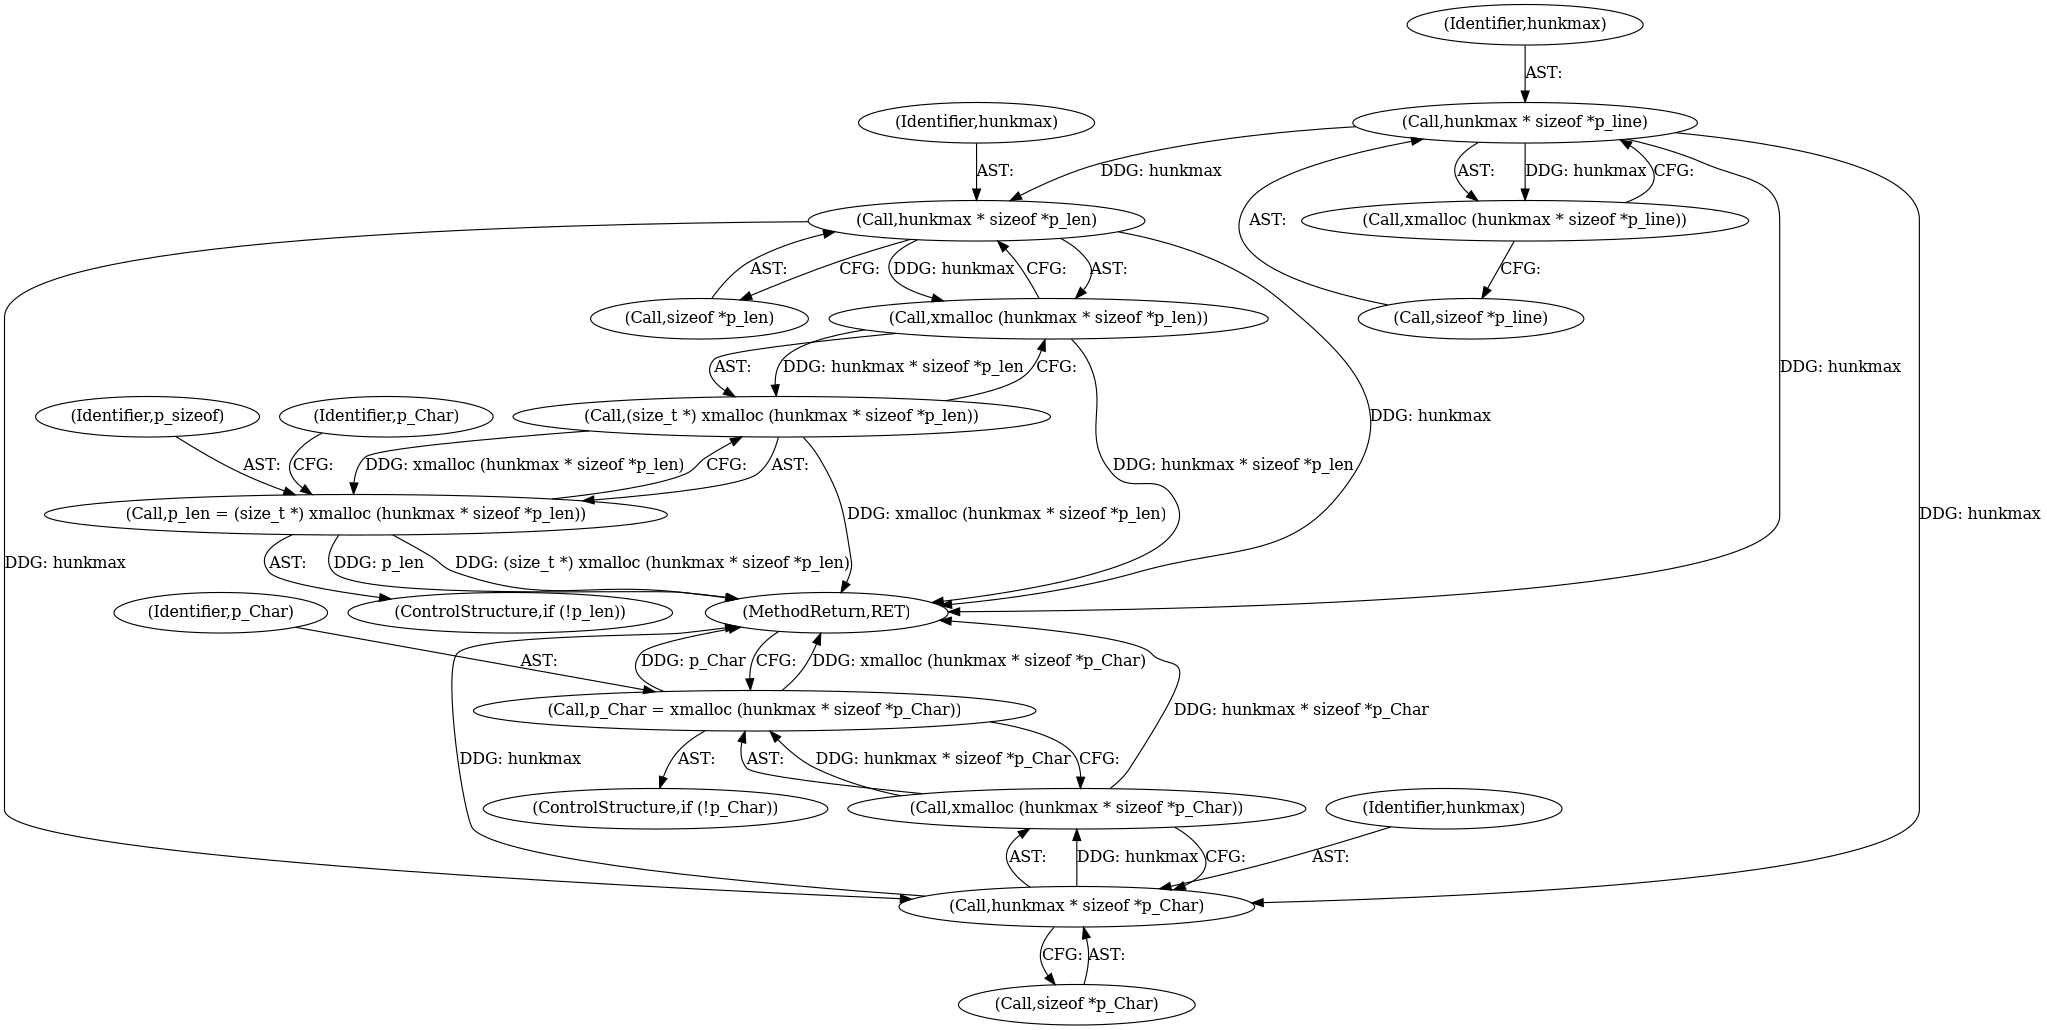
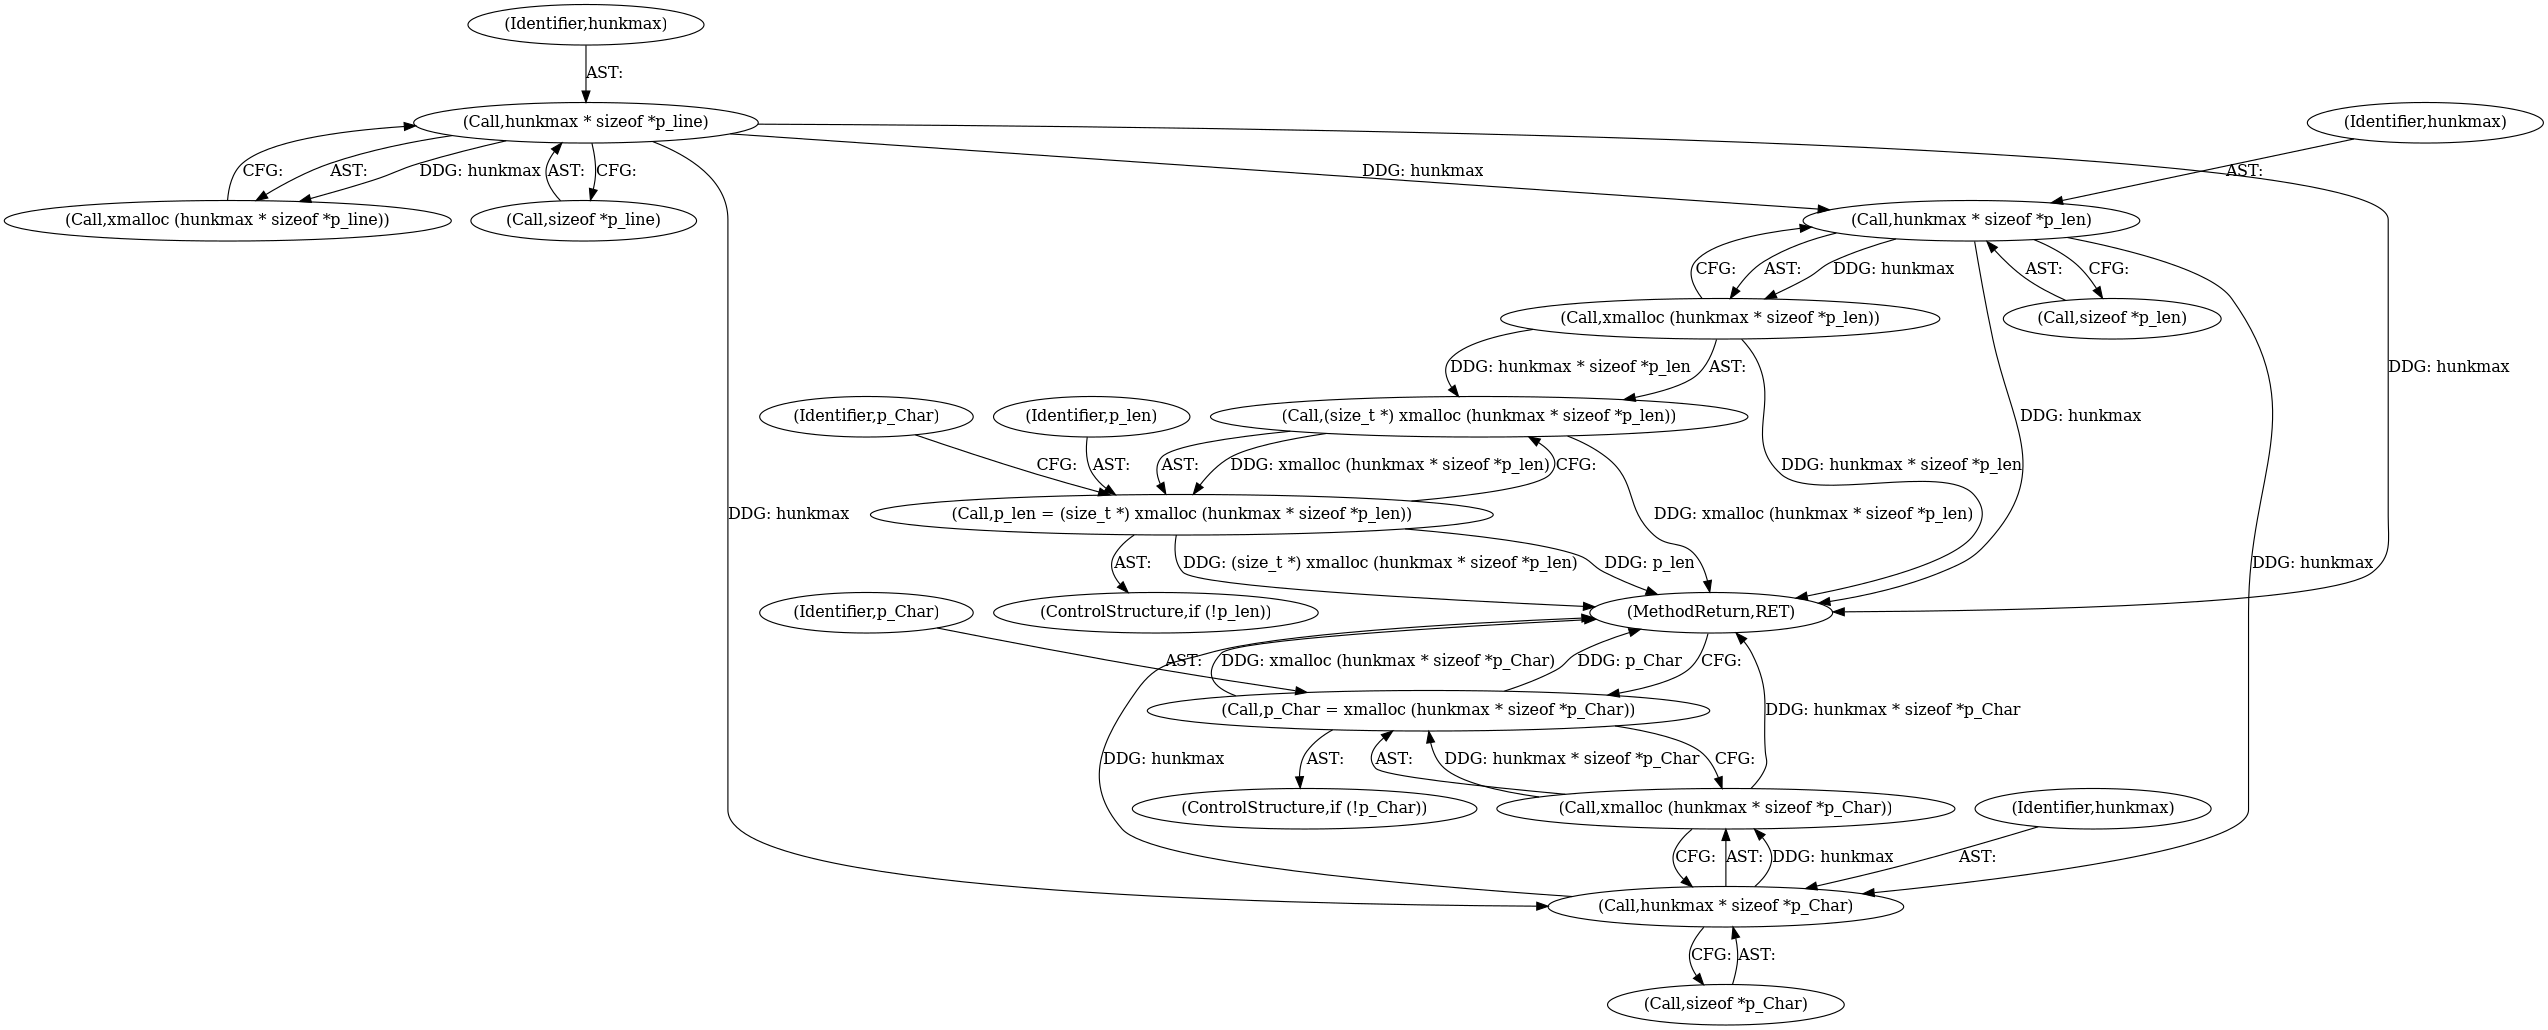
(1501, 265) -> (595, 166)
(1001, 388) -> none
(148, 417) -> (1092, 417)
